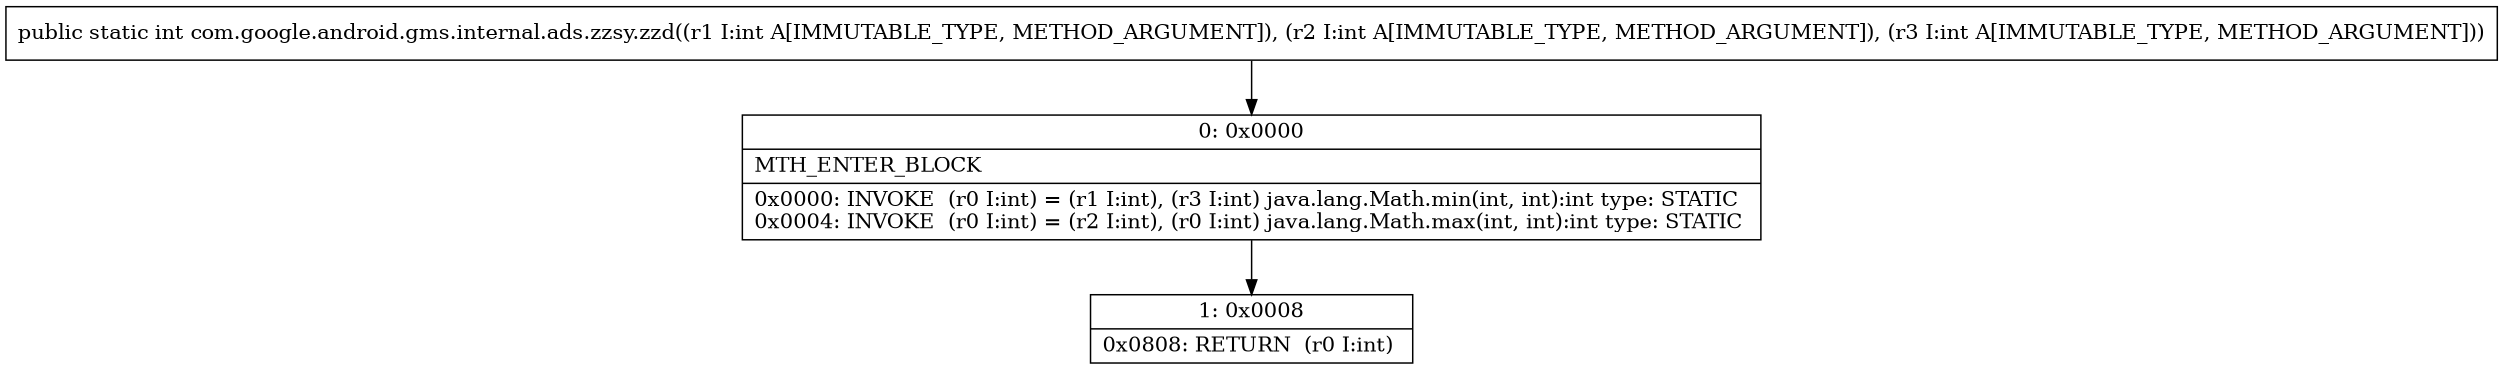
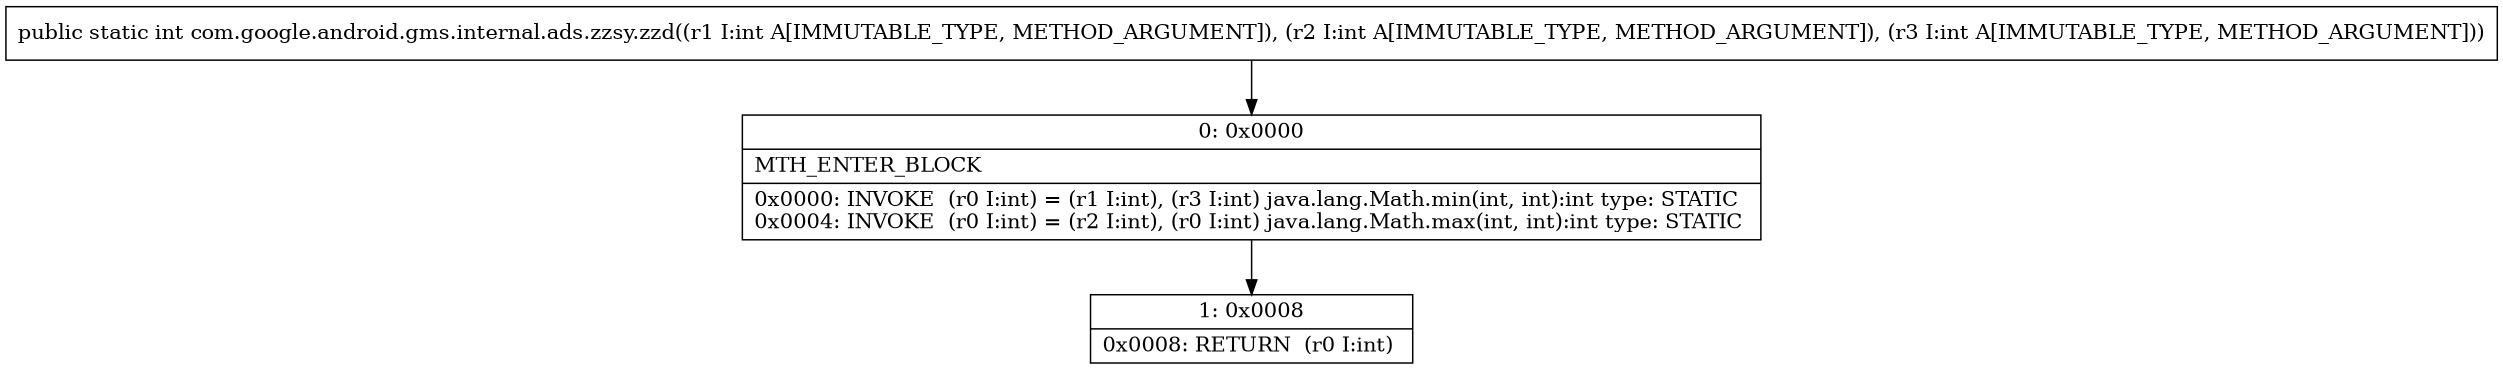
(1252, 345) -> (1252, 345)
